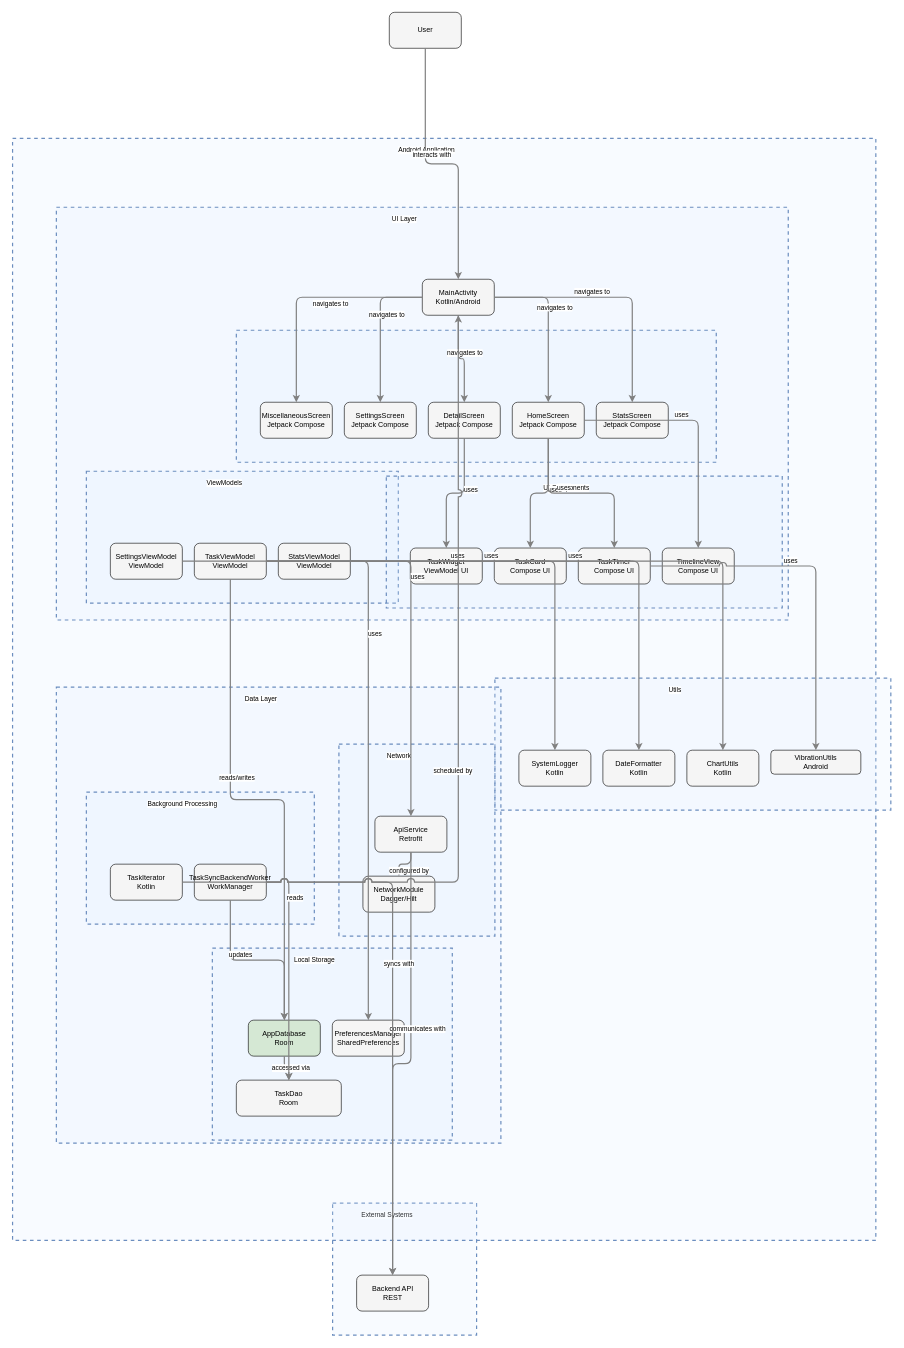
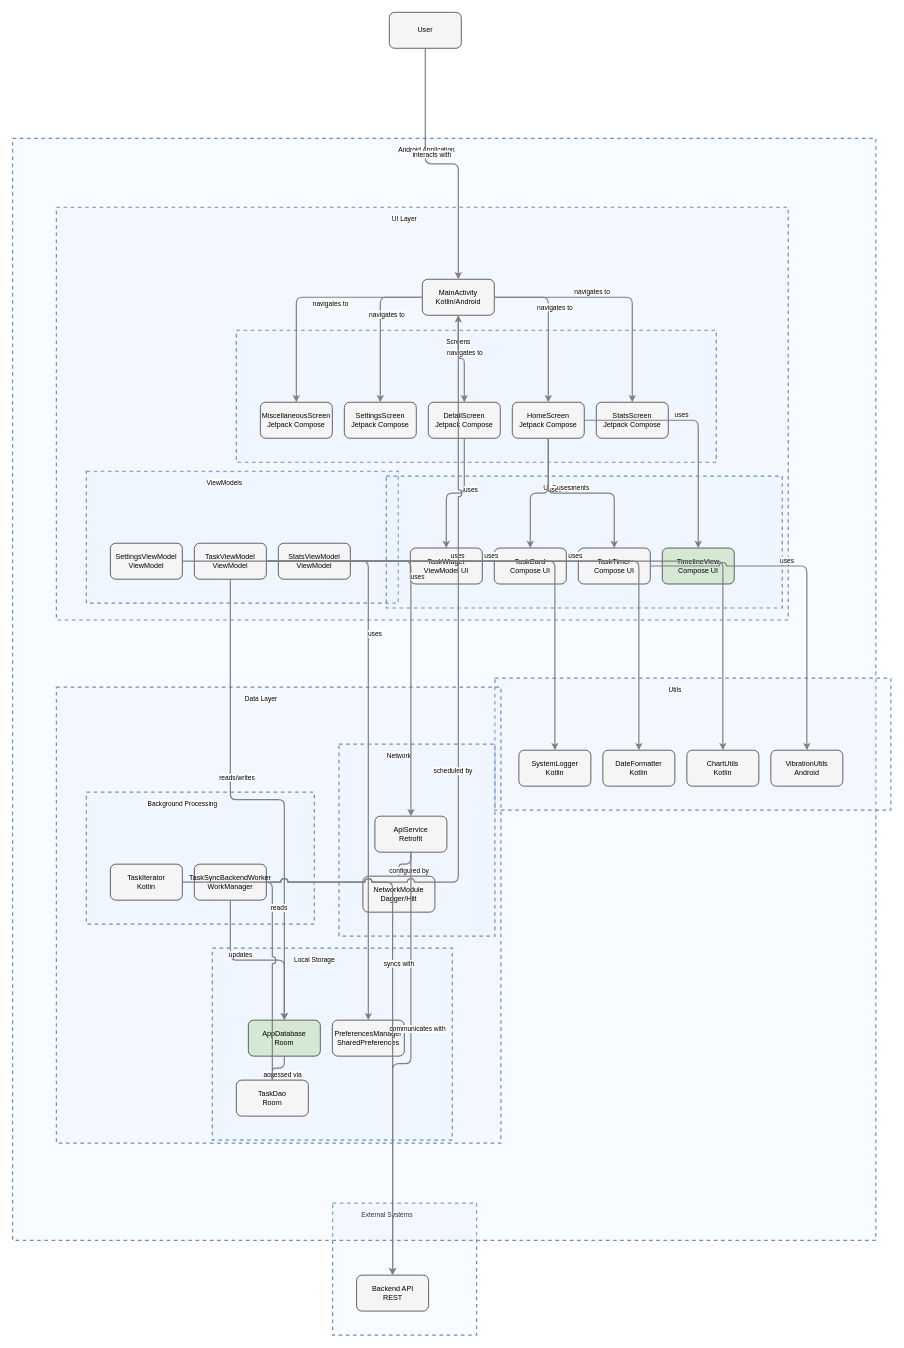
none -> (458, 342)
(698, 566) -> (698, 566)
(816, 762) -> (807, 768)
(289, 1098) -> (272, 1098)
